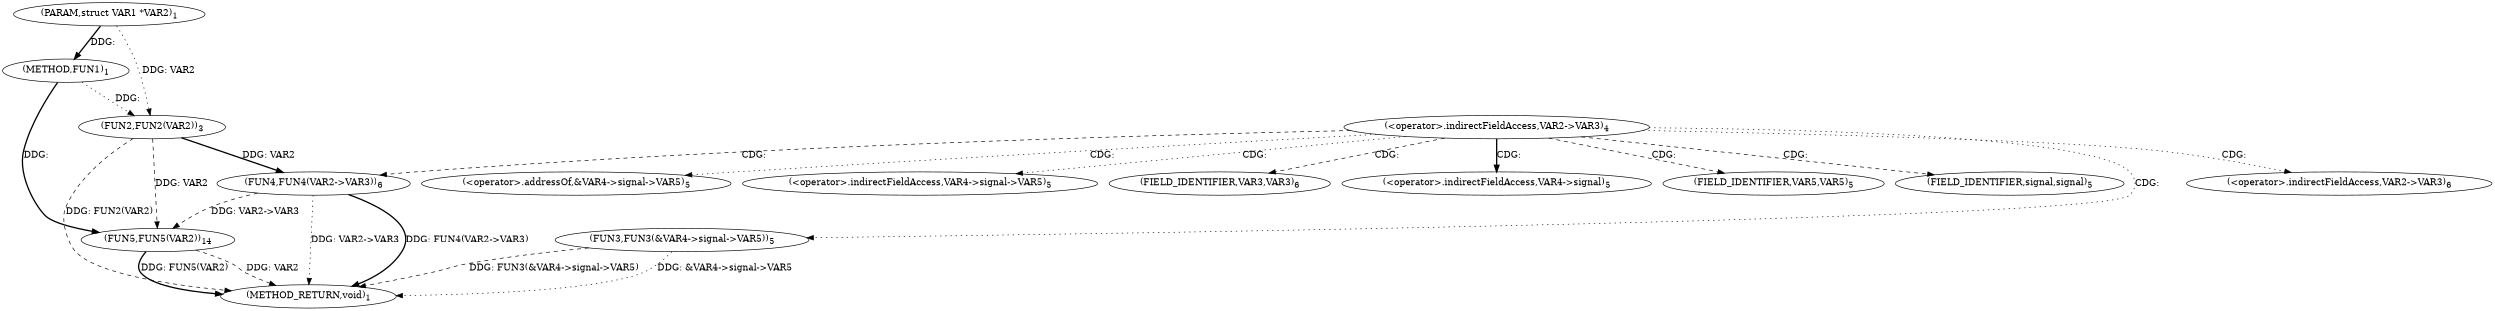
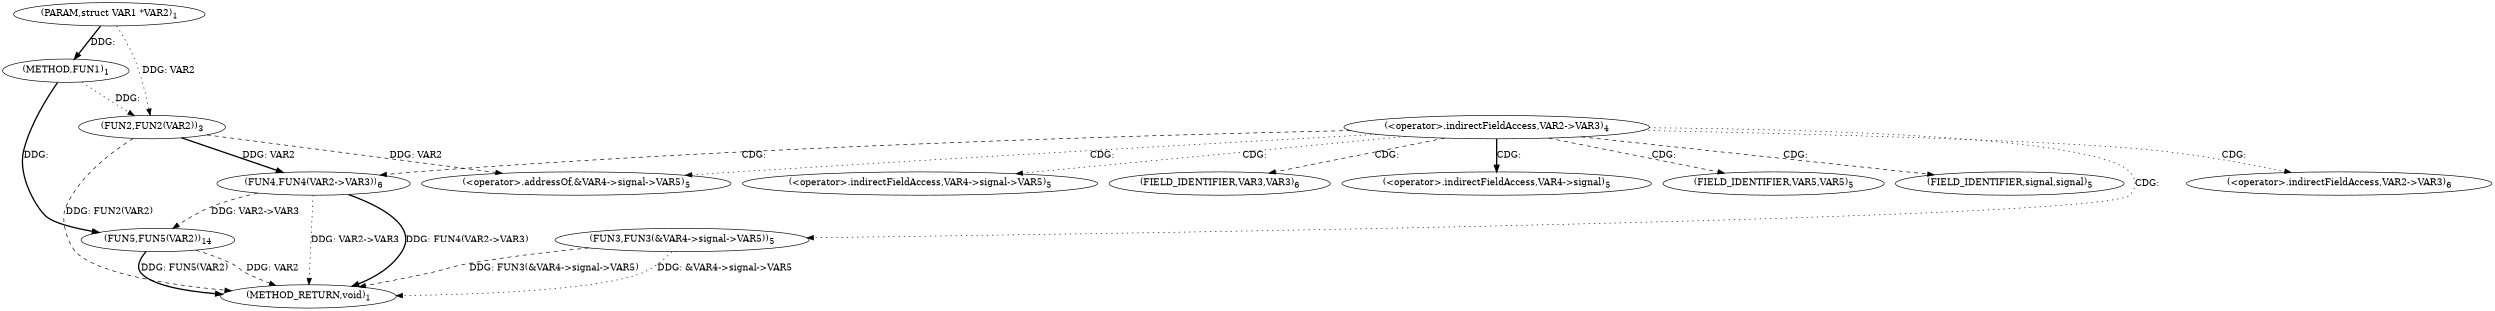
(155, 180) -> (351, 154)
